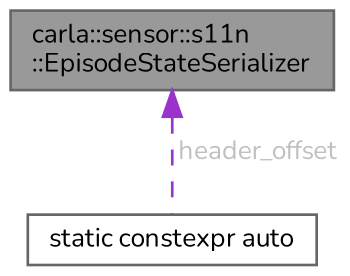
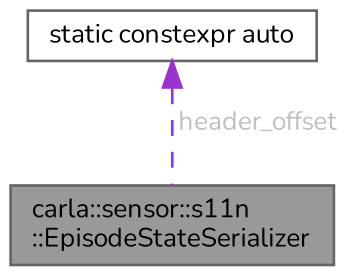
(172, 166) -> (172, 137)
